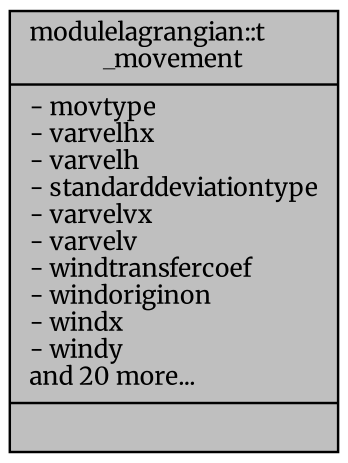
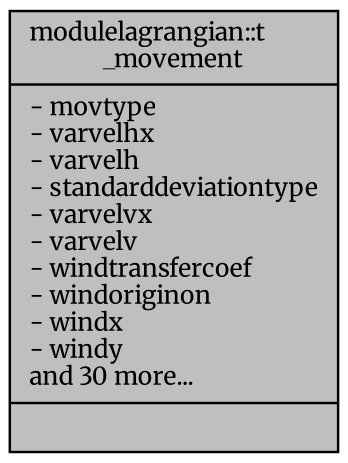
(113, 377) -> (111, 377)
